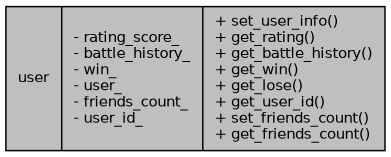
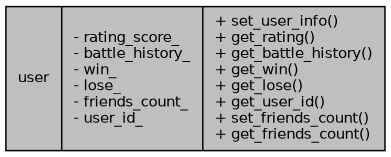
(98, 86) -> (98, 86)
